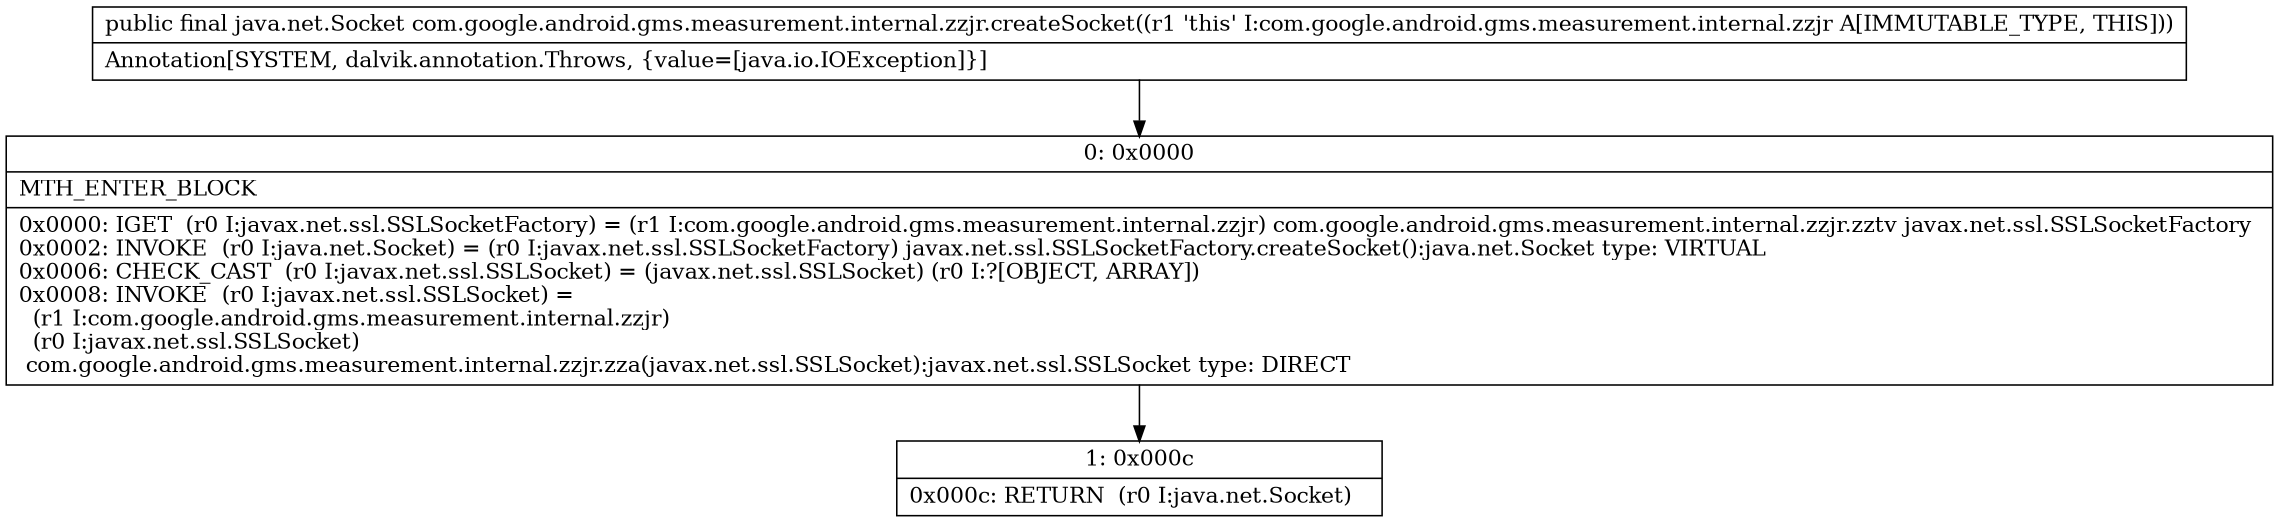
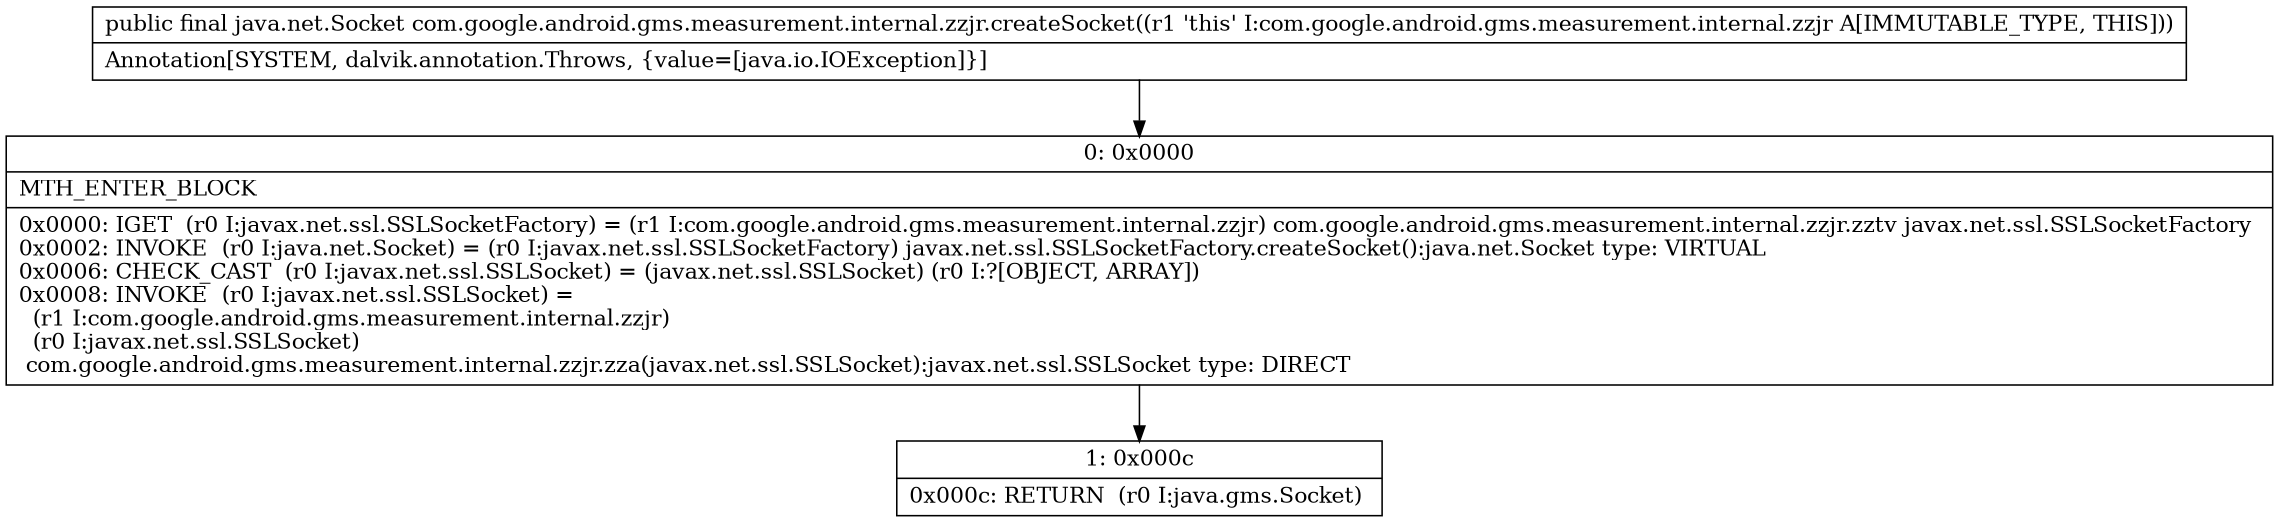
(1134, 496) -> (1139, 496)
